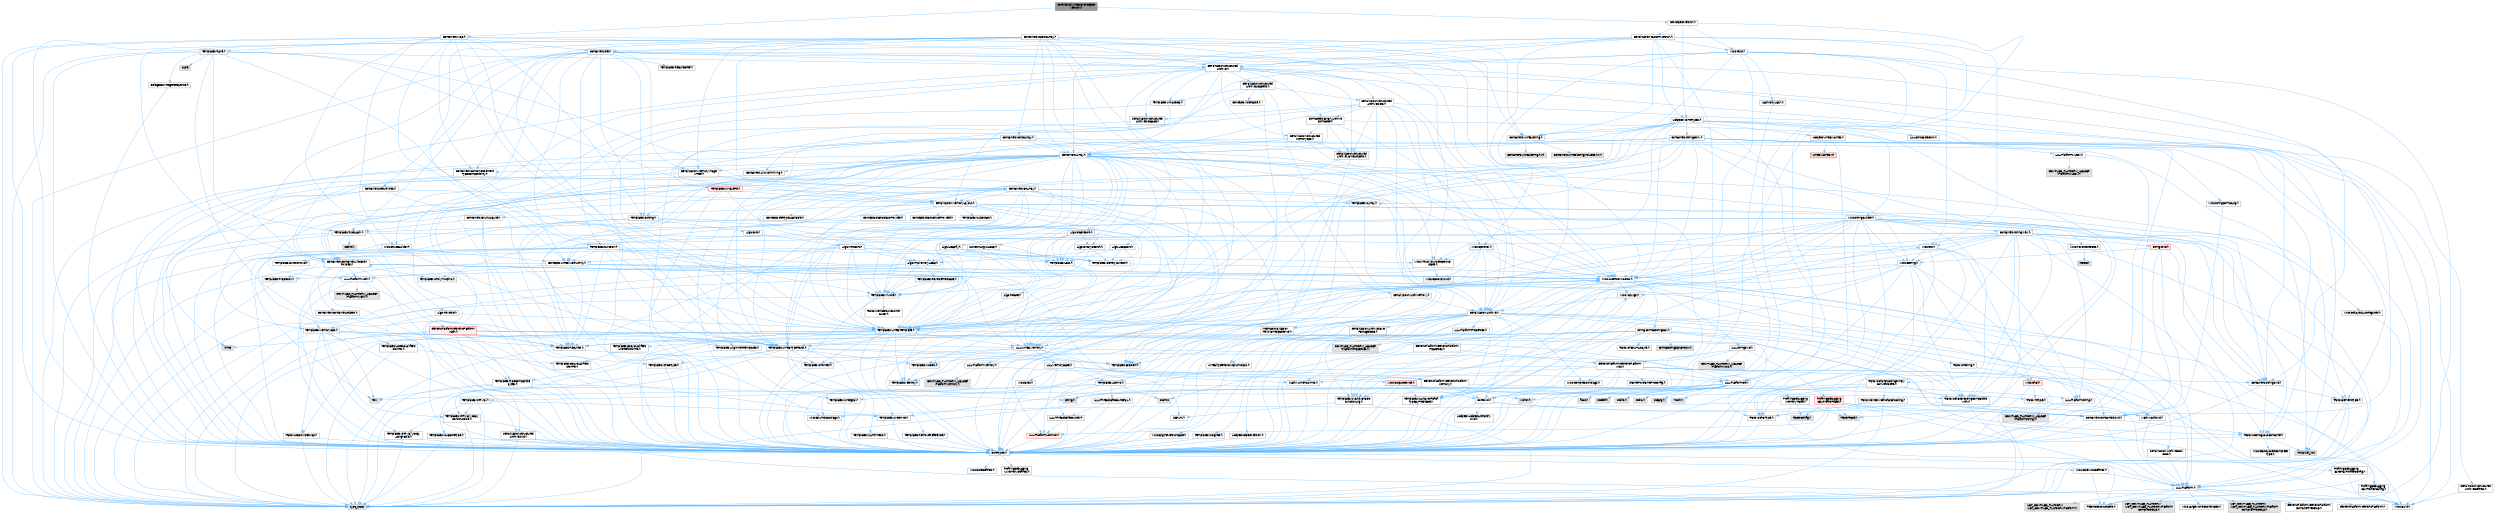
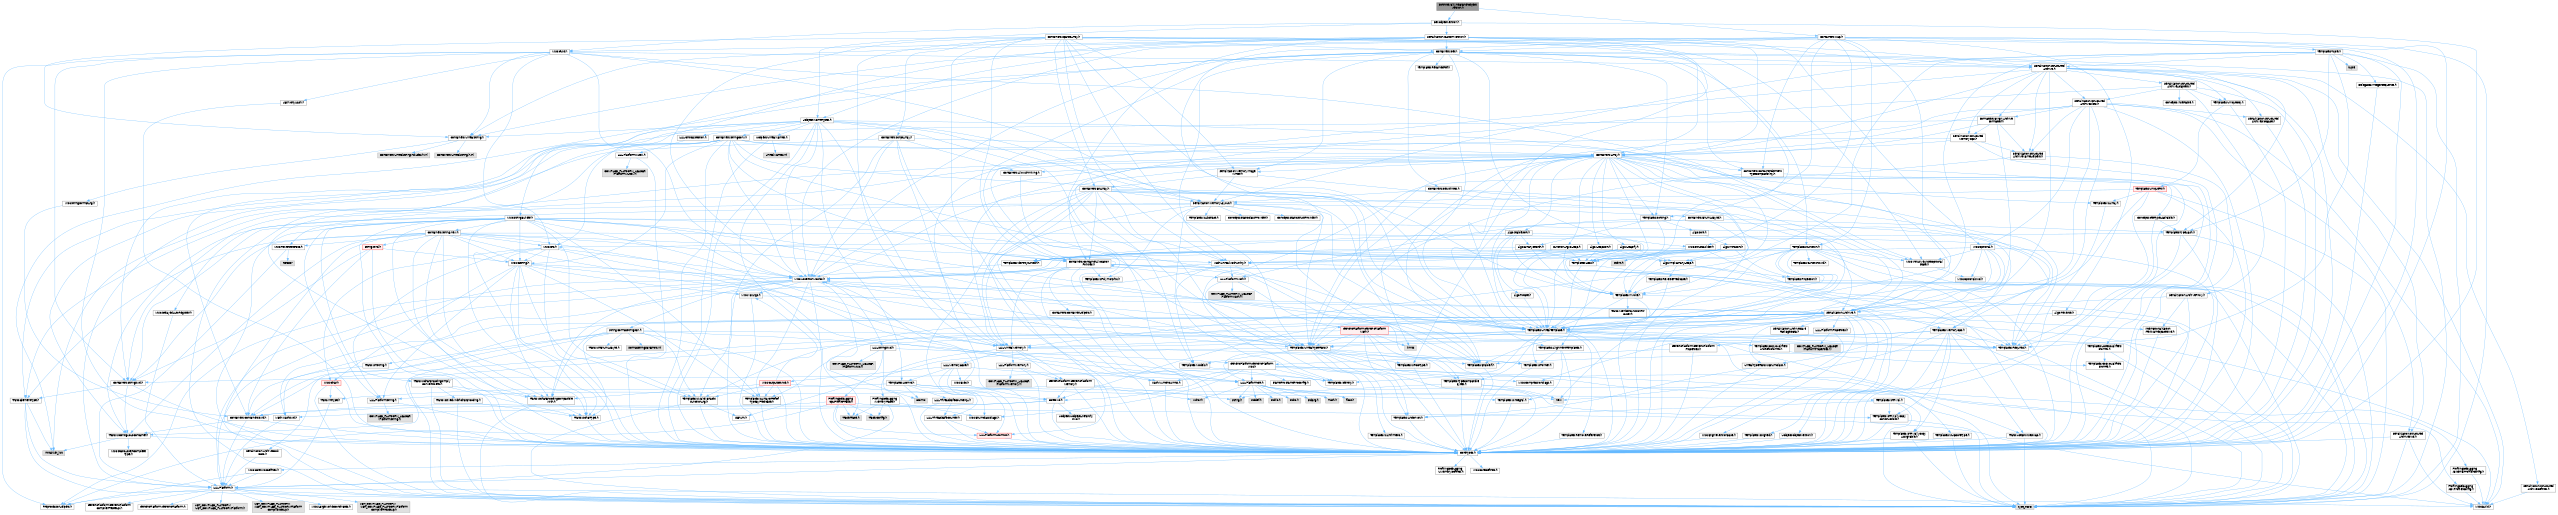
(1823, 155) -> (776, 155)
(214, 195) -> none
(349, 239) -> (1656, 254)
(567, 263) -> (1230, 263)
